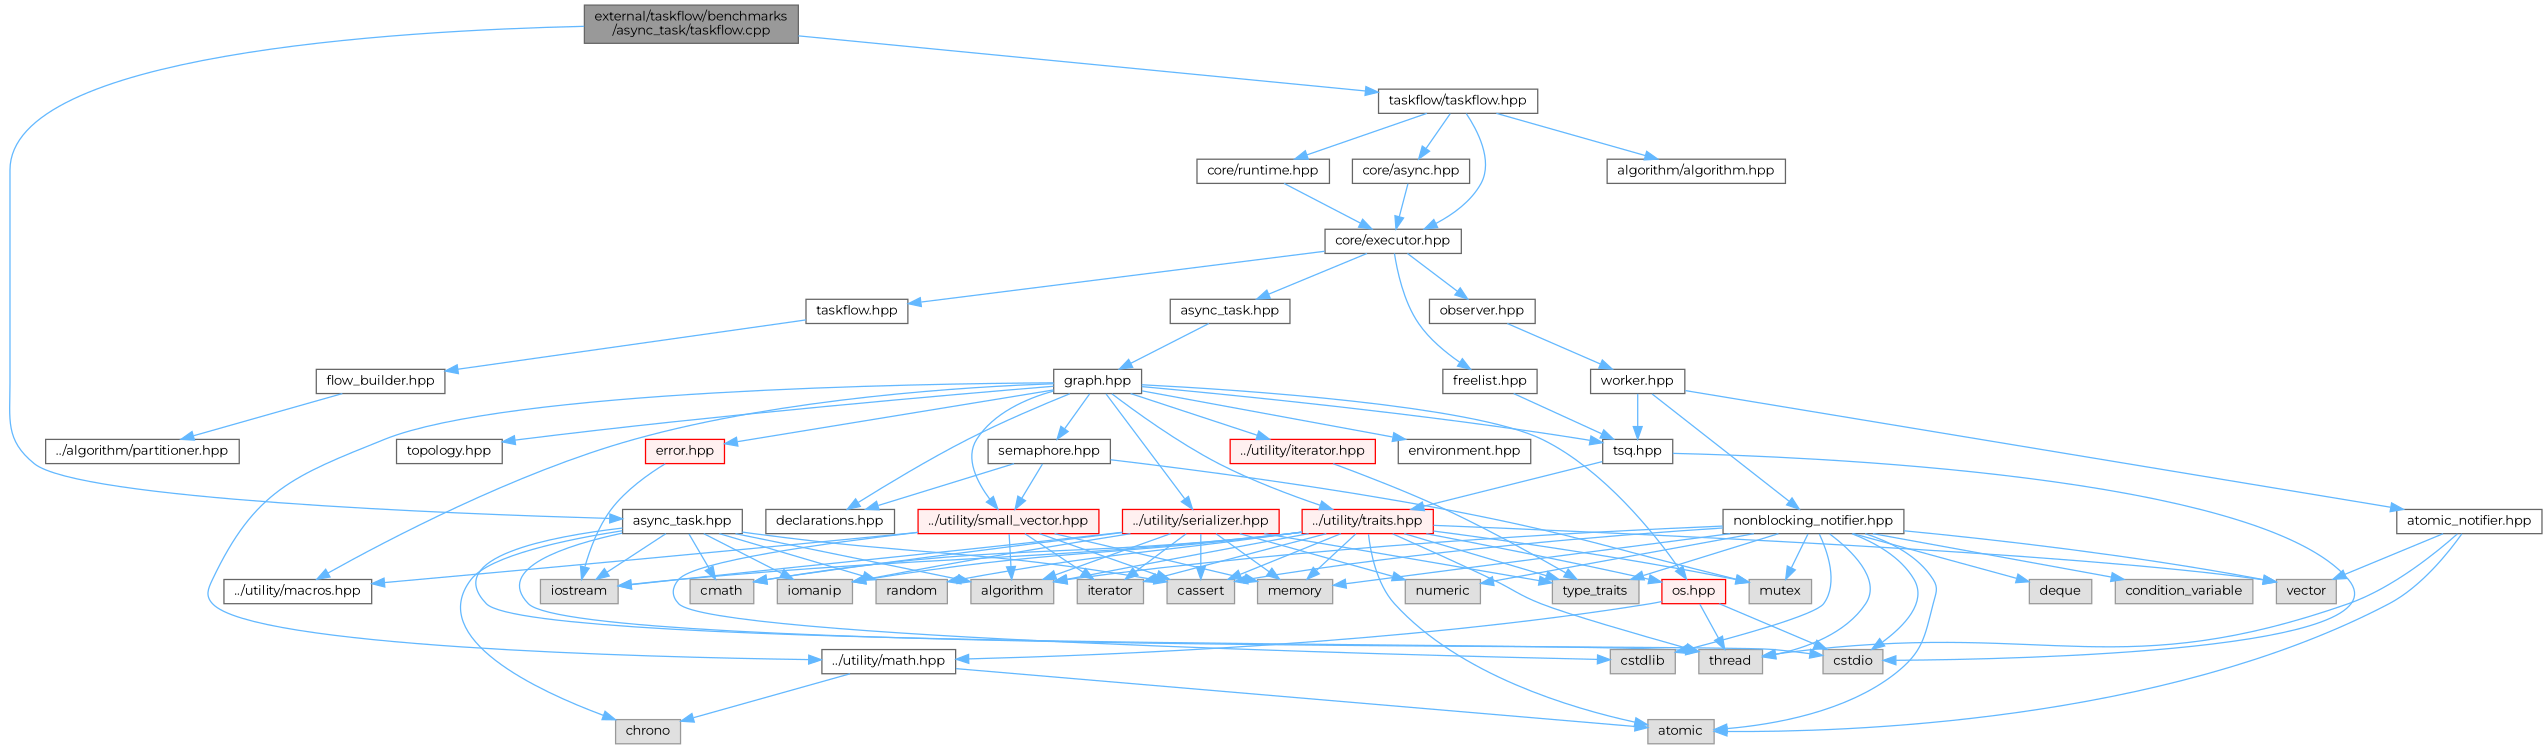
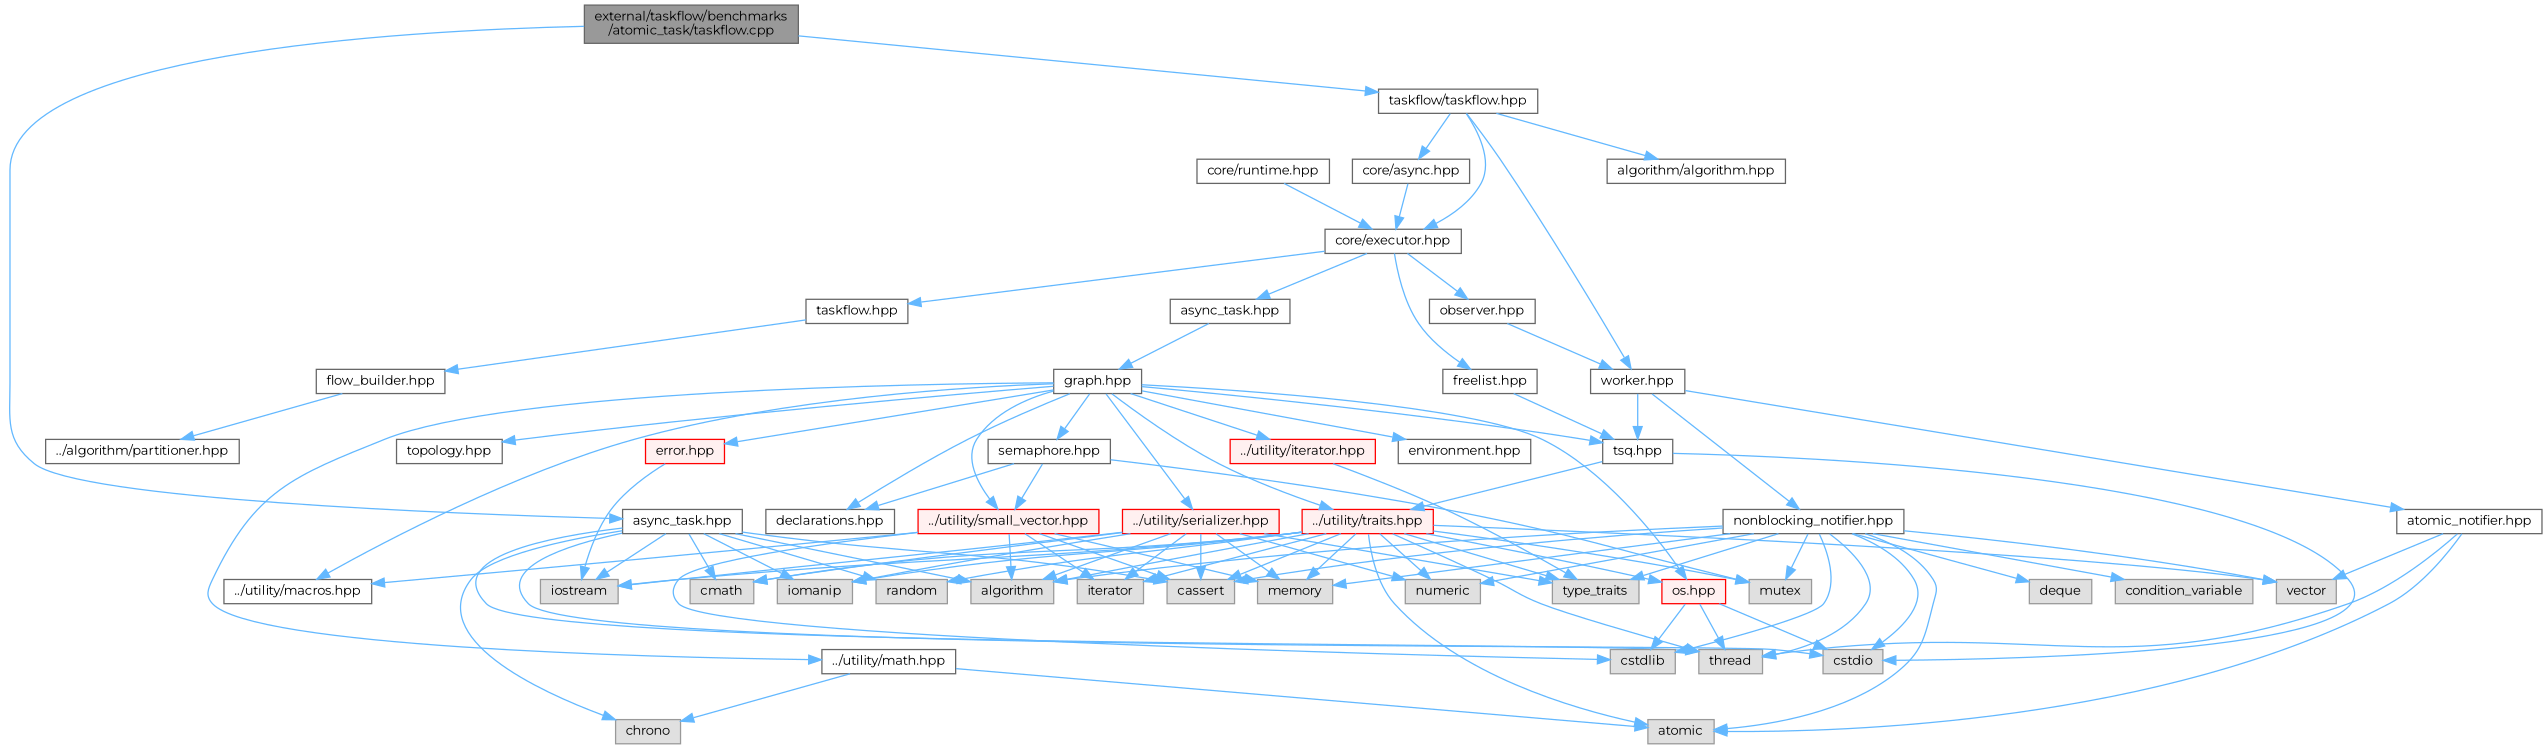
(691, 24) -> (691, 24)
(1367, 134) -> (1549, 233)
none -> (1400, 552)
(1368, 637) -> (1672, 622)
